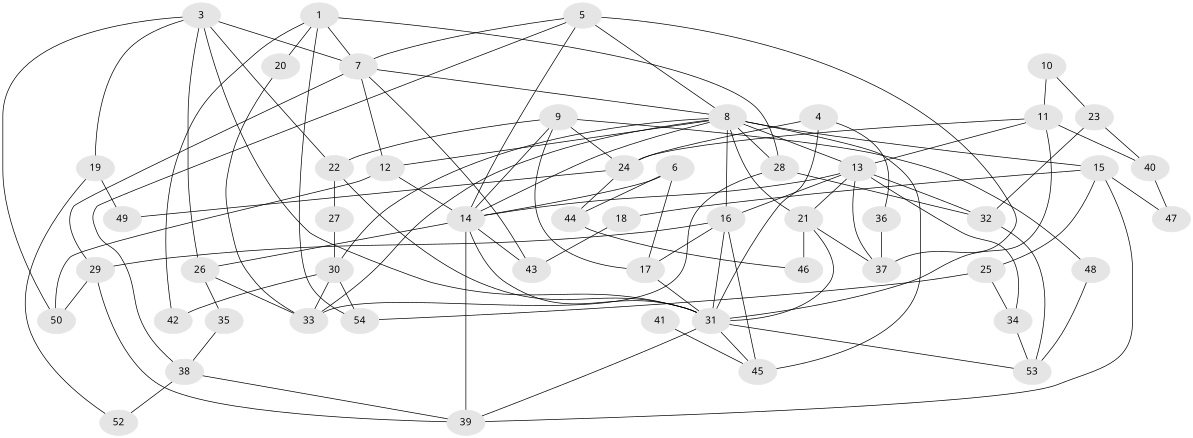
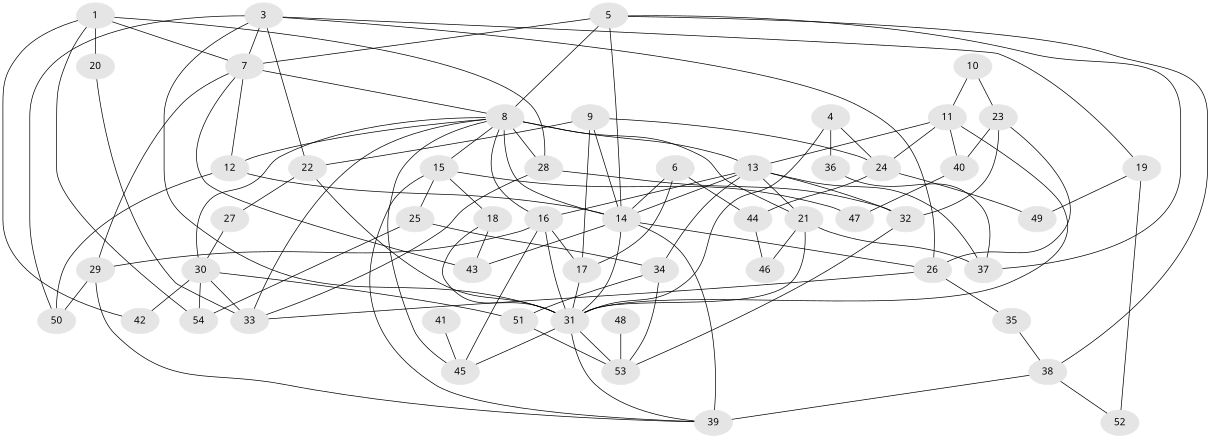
(843, 148) -> none
none -> (1060, 235)
none -> (464, 297)
none -> (519, 321)
